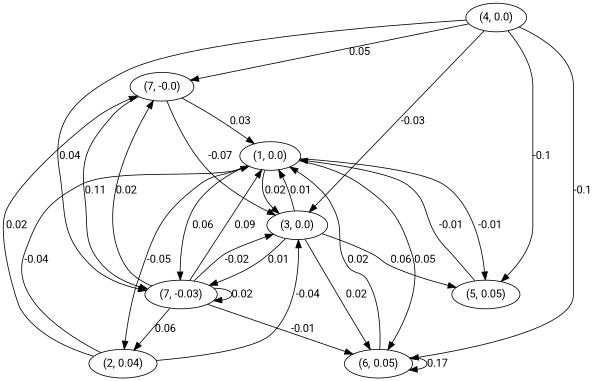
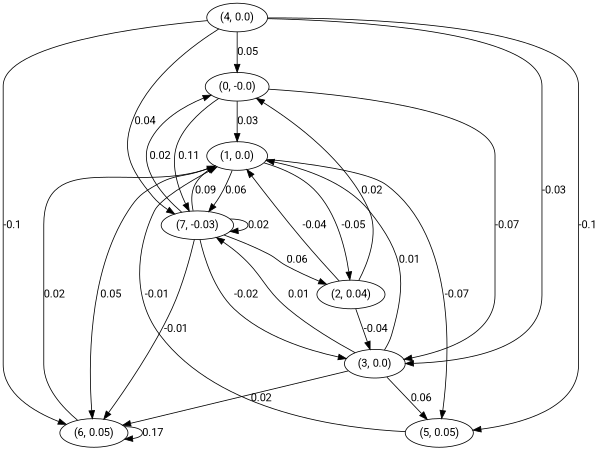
(162, 87) -> (237, 87)
(263, 191) -> none
(490, 225) -> (457, 294)
